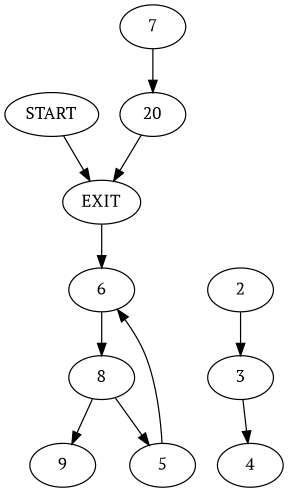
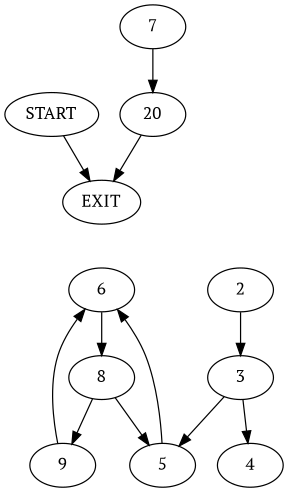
(102, 240) -> (53, 379)
none -> (206, 417)
